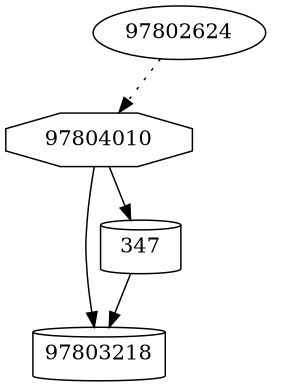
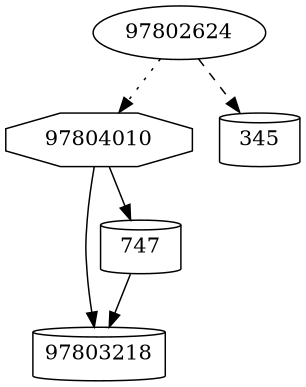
none -> (260, 140)
(141, 247) -> (141, 247)
